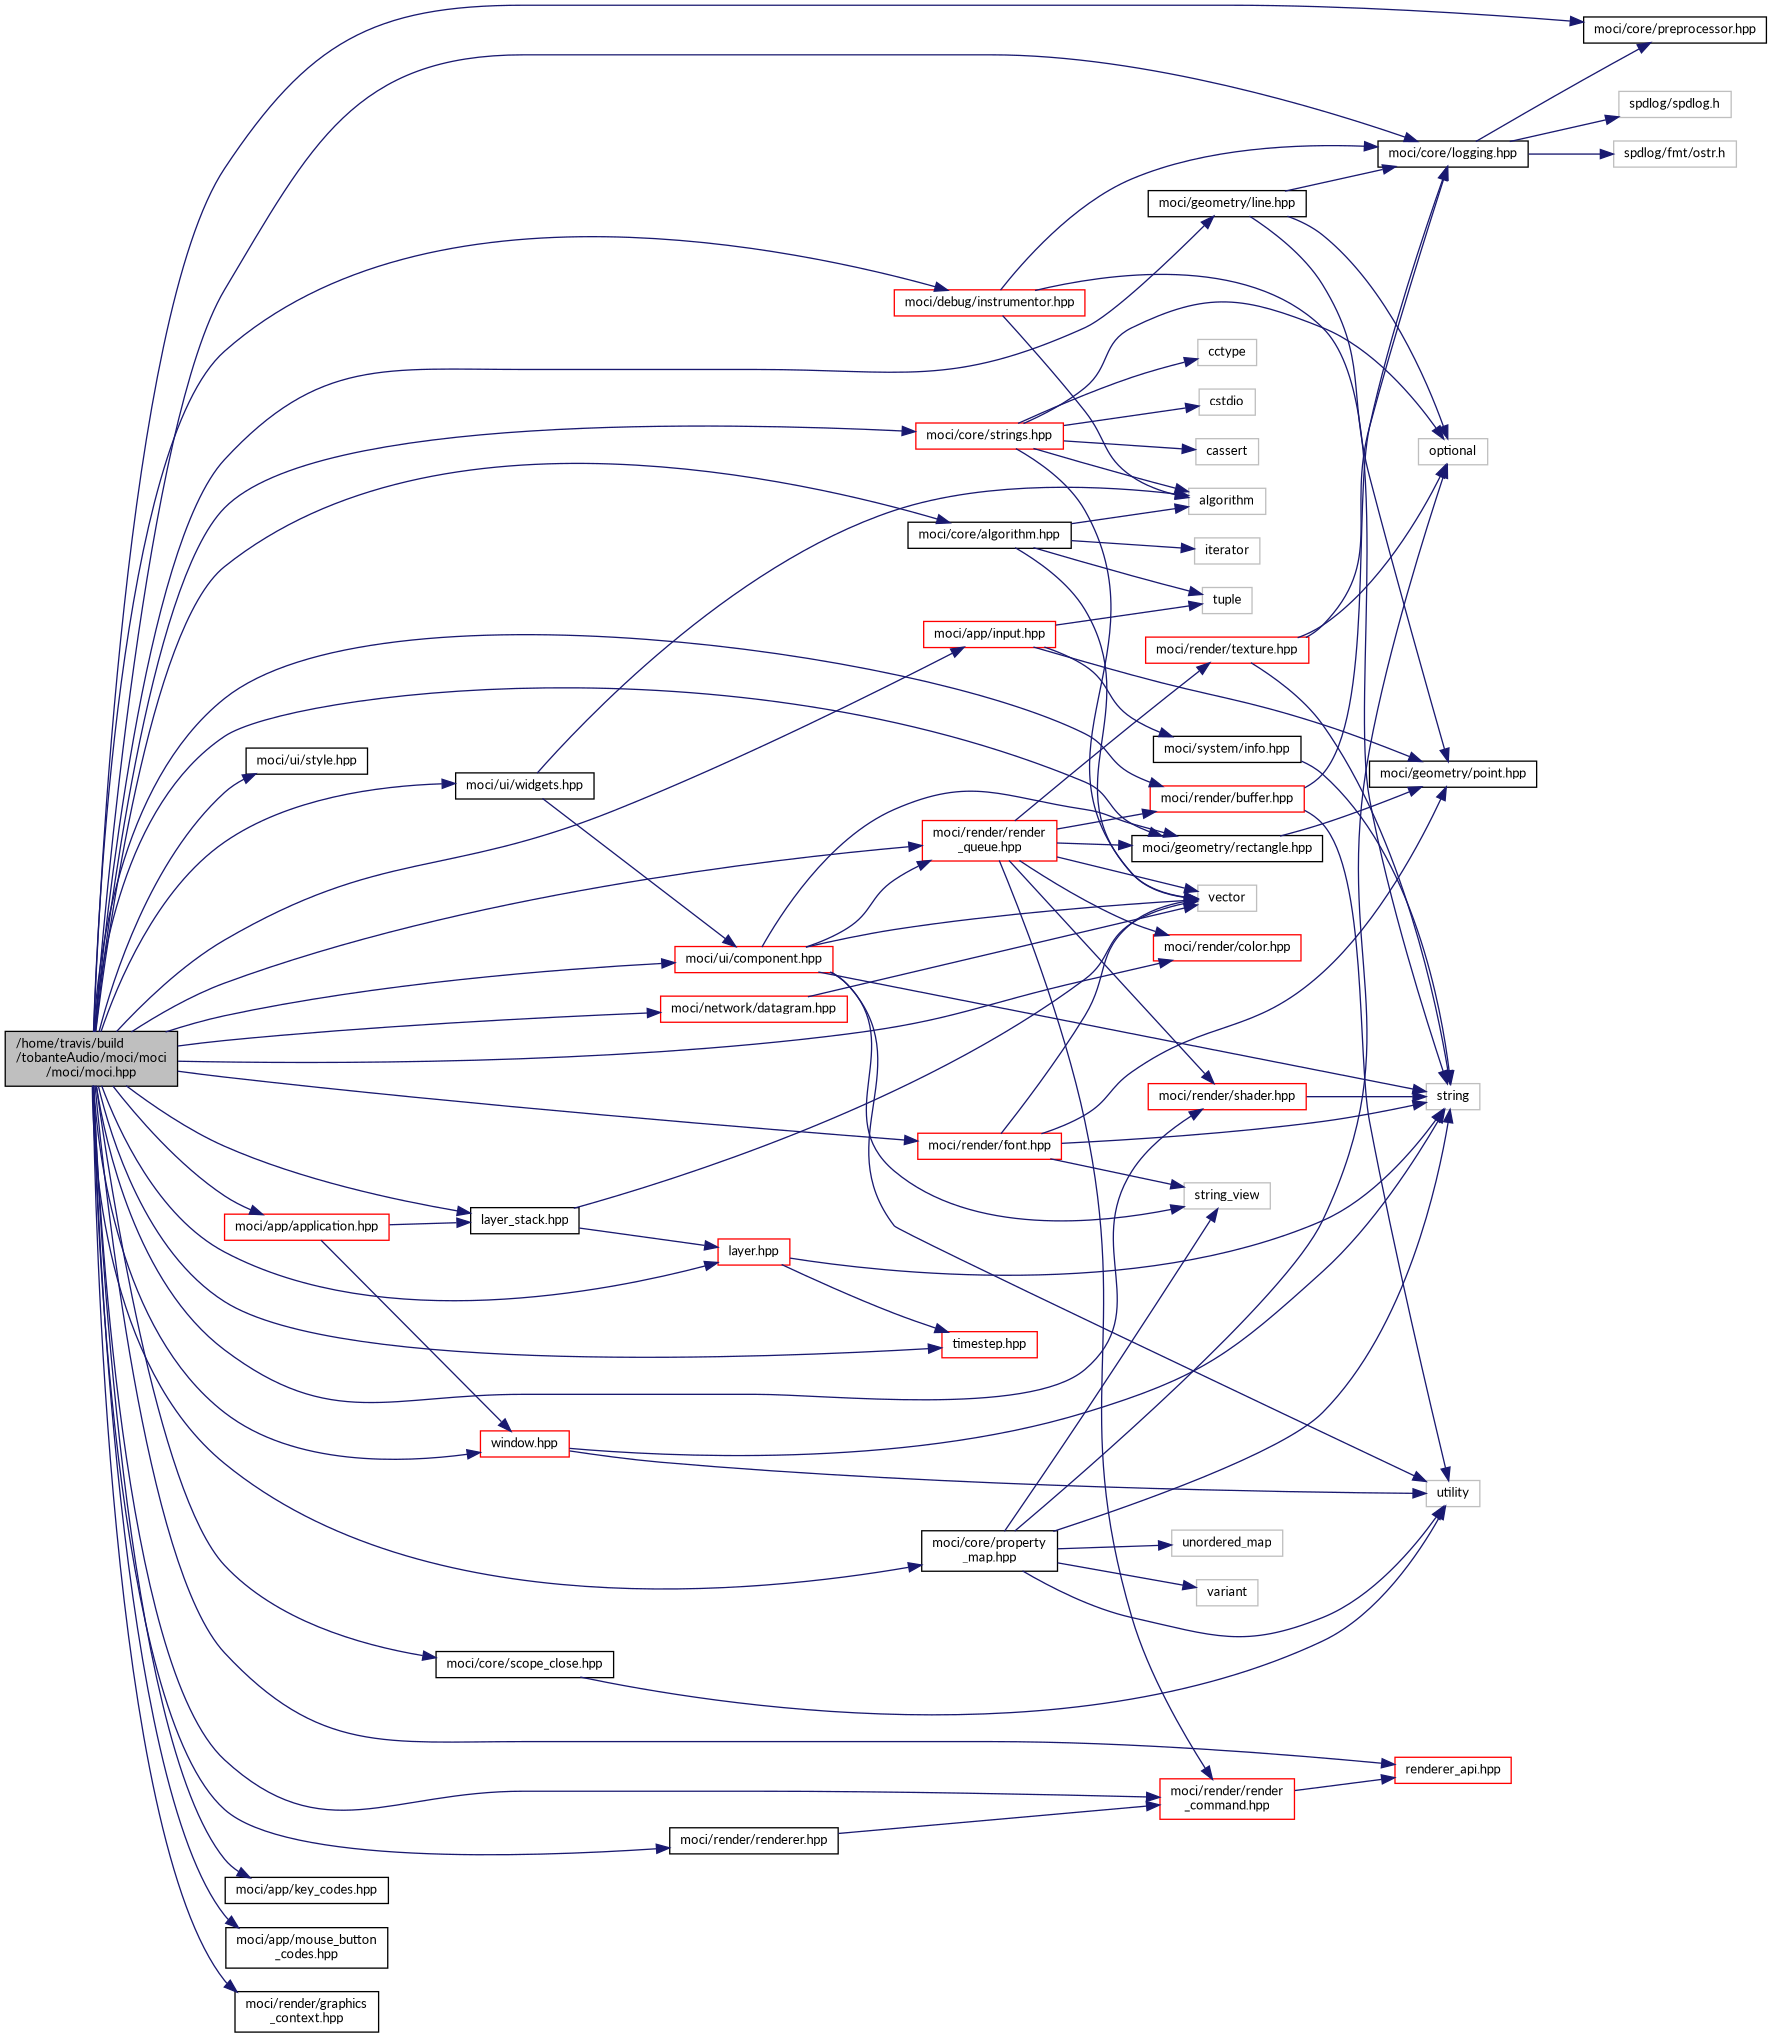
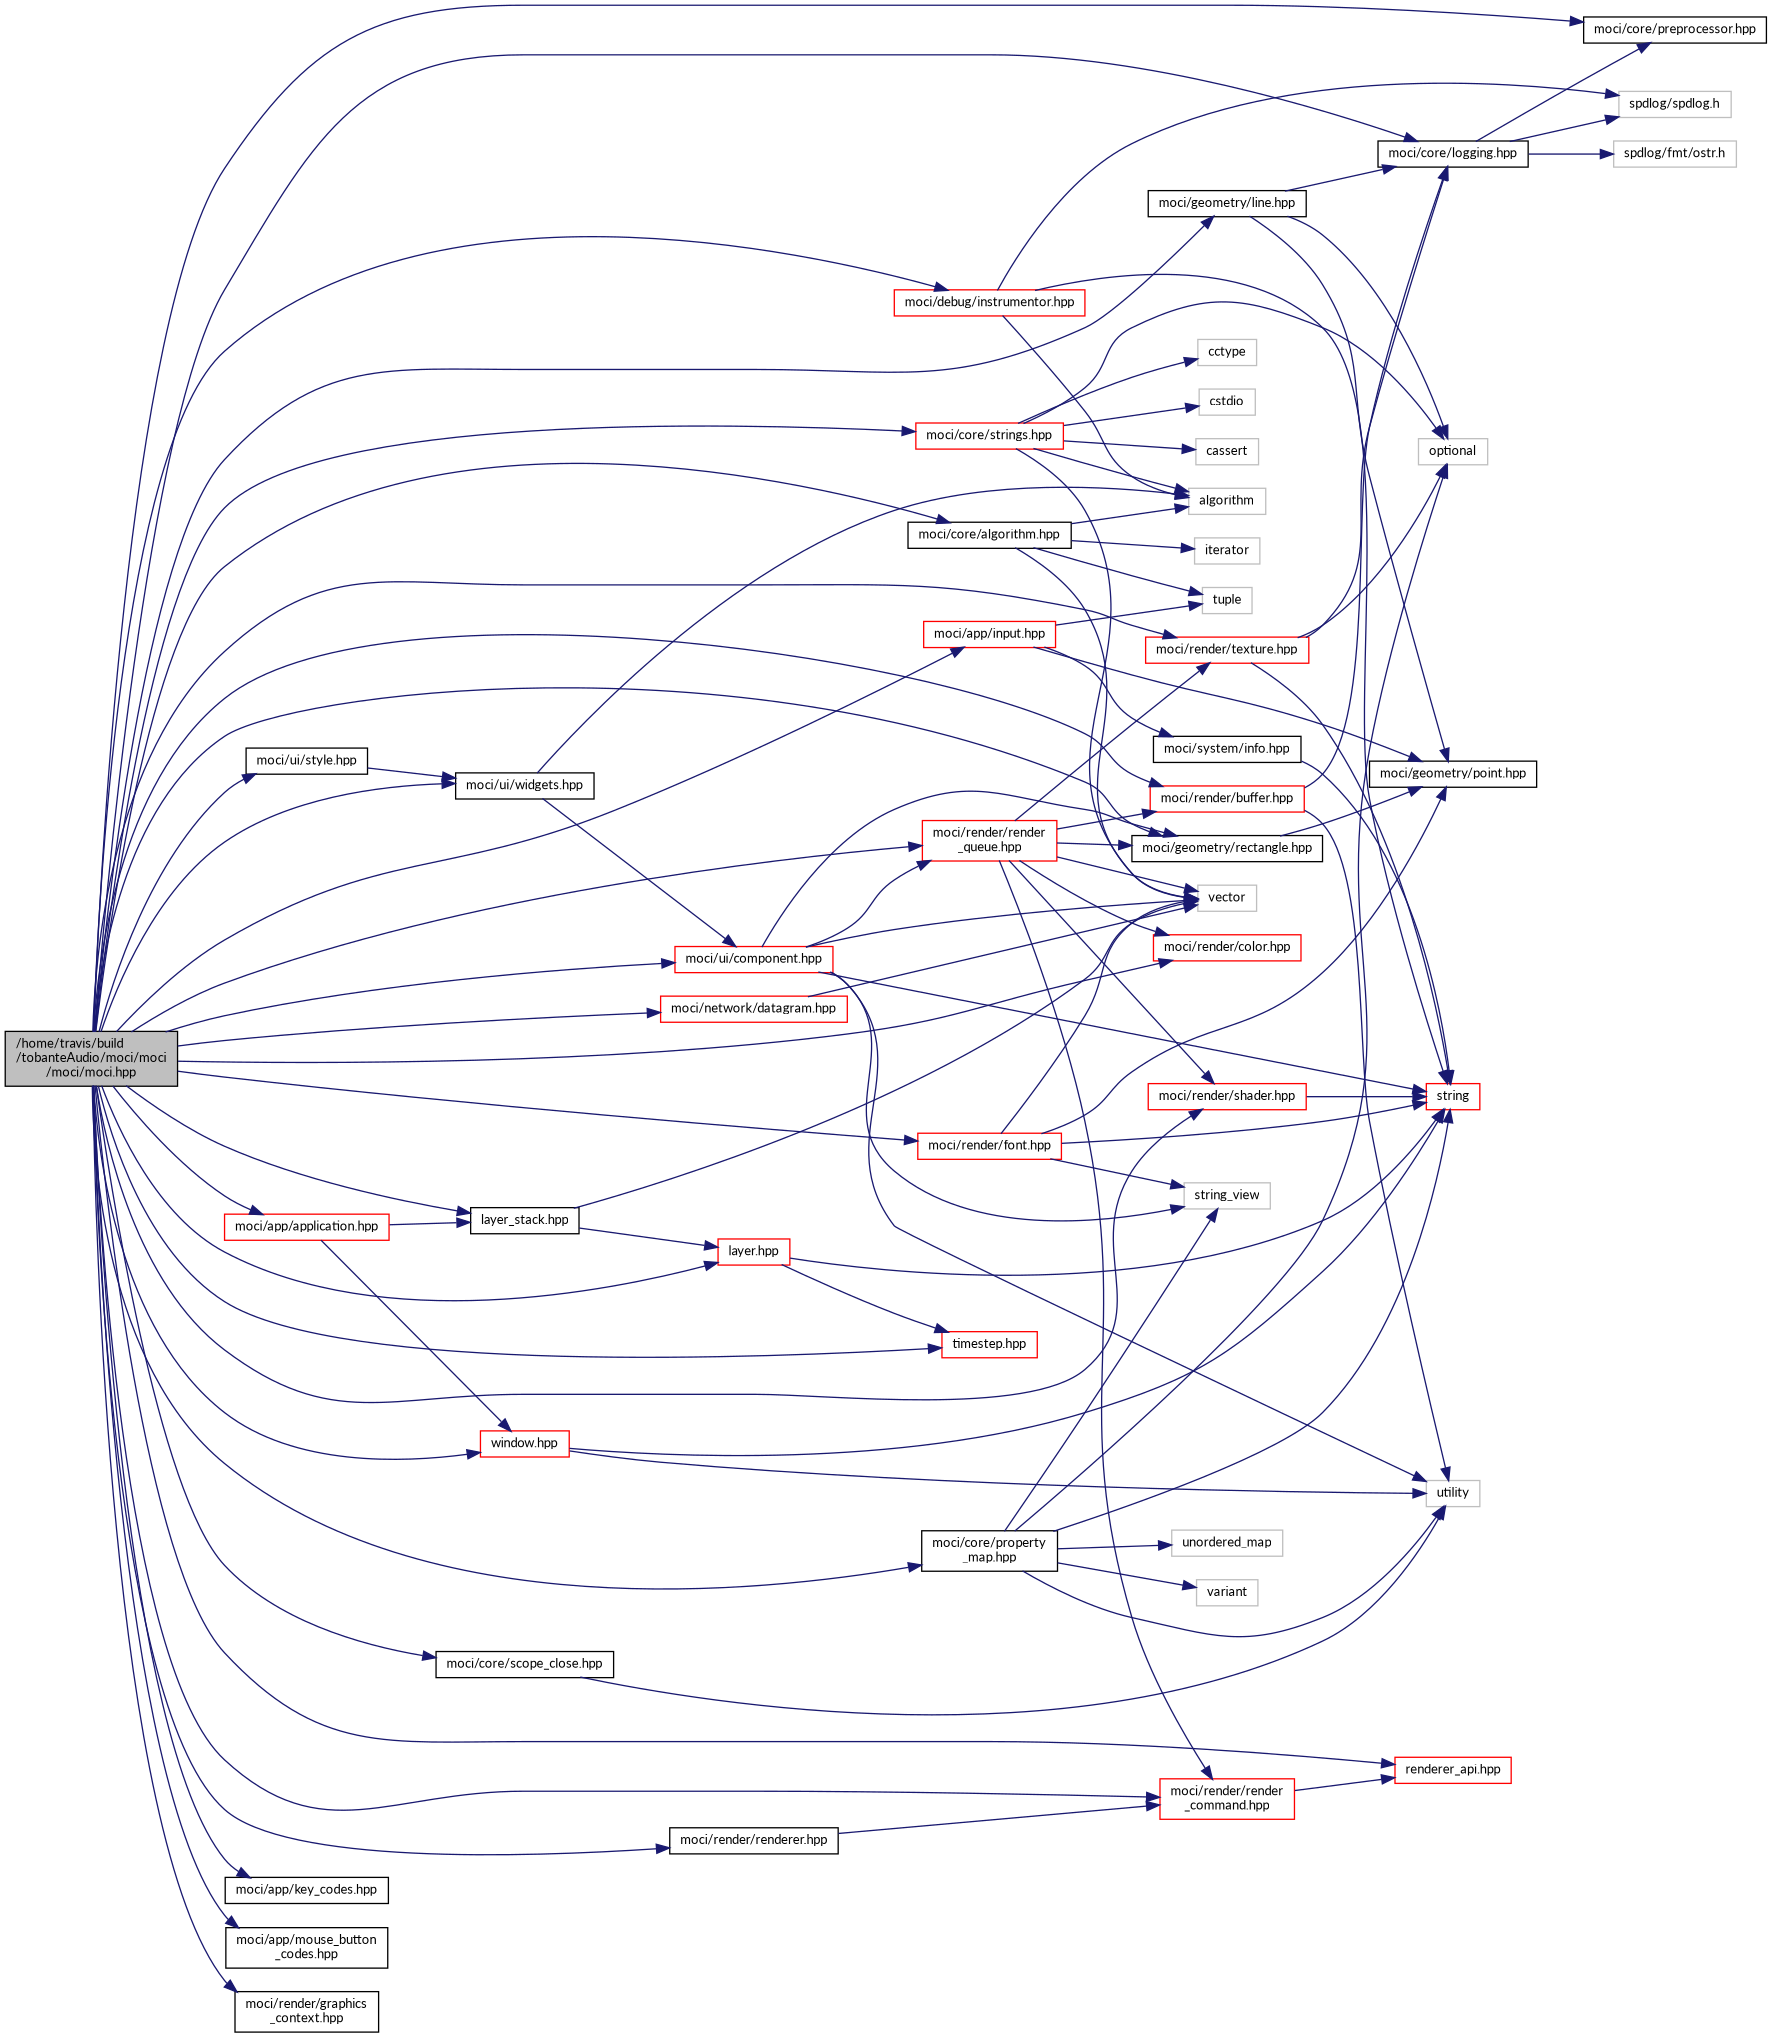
(1161, 168) -> (1248, 104)
none -> (482, 584)
none -> (405, 772)
(1453, 1097) -> (1453, 1097)
